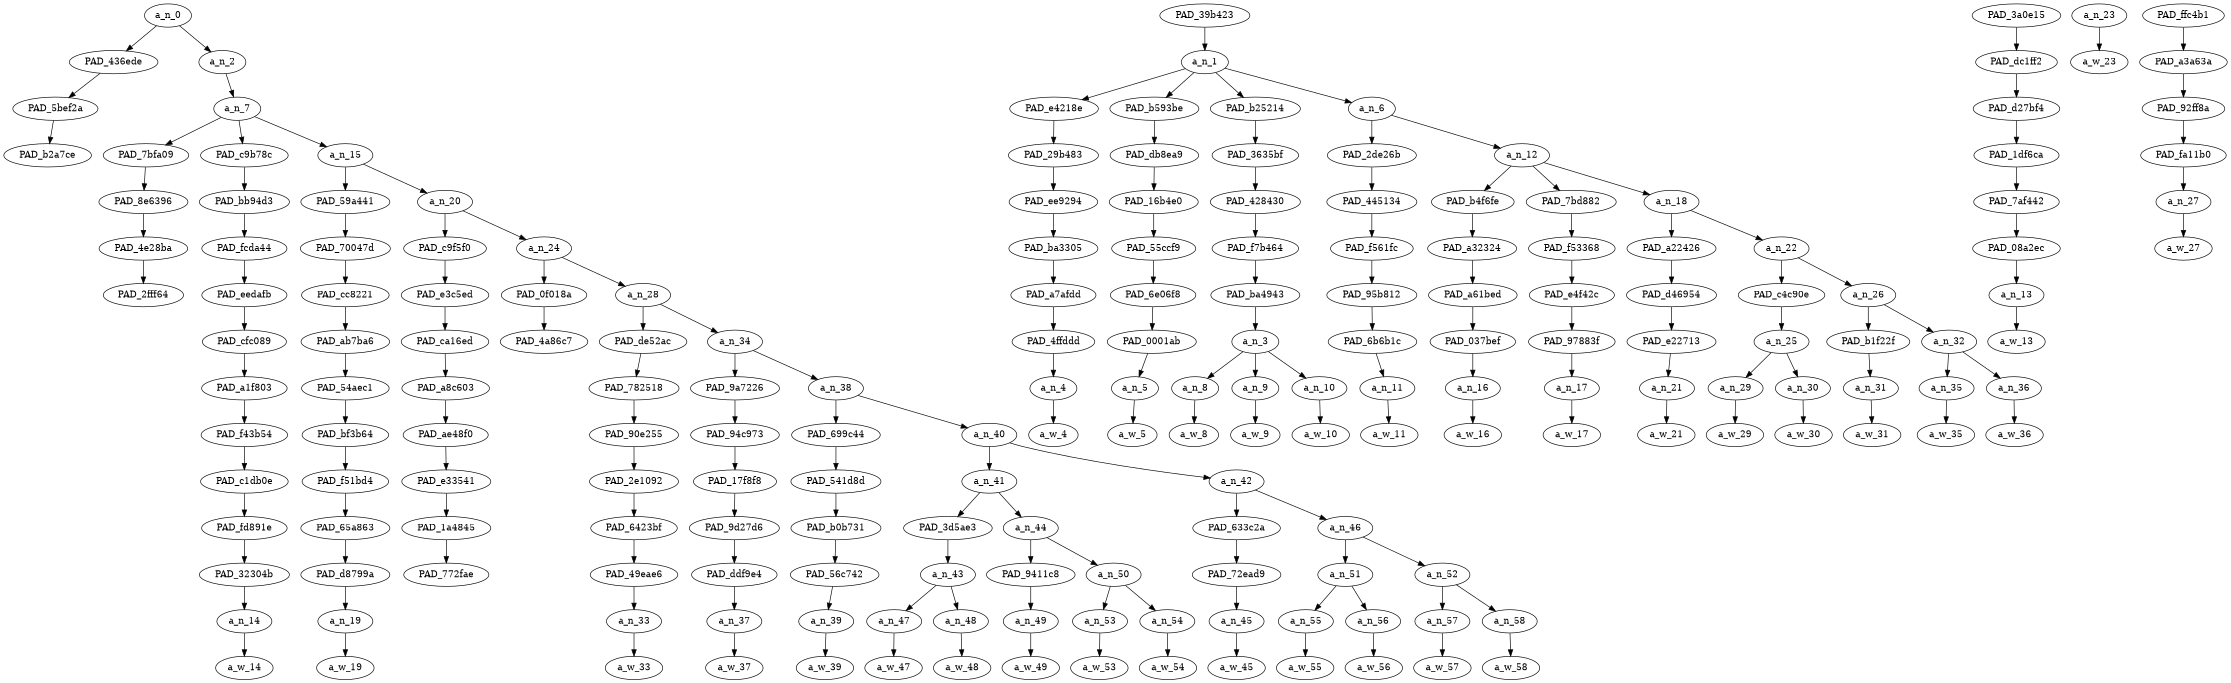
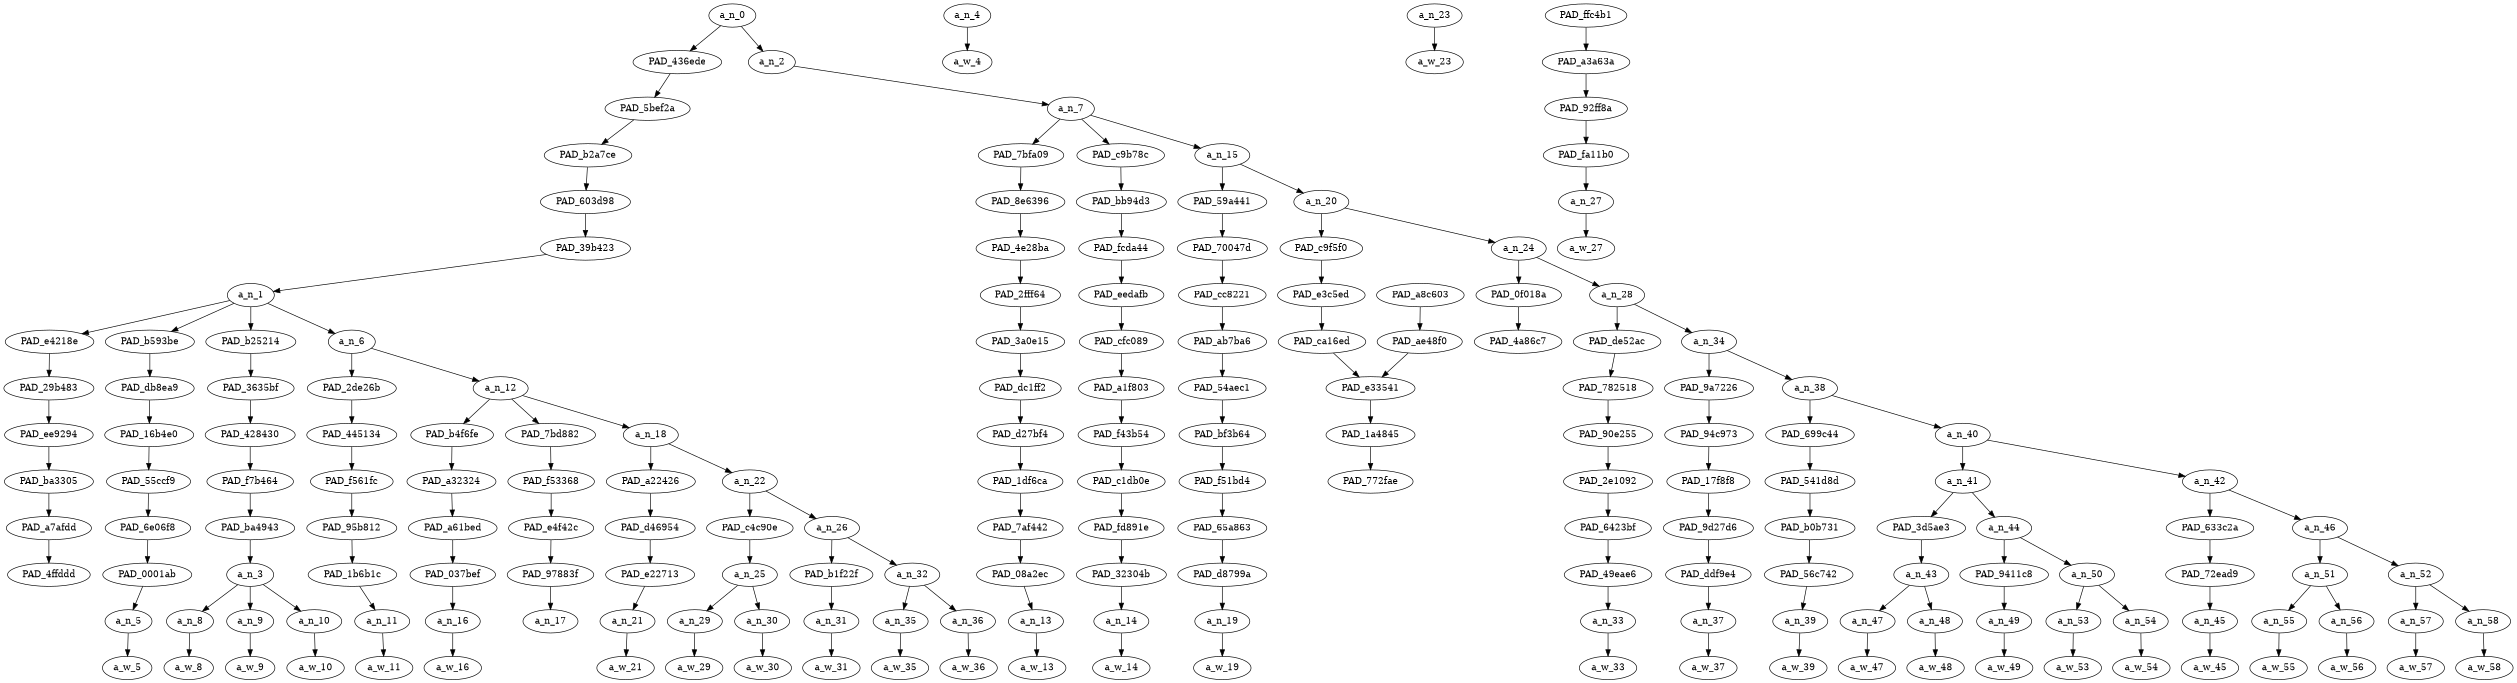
none -> (585, 202)
none -> (1020, 315)
(1372, 342) -> (352, 575)
(445, 362) -> (1344, 363)
(1053, 362) -> none
(1572, 435) -> none
